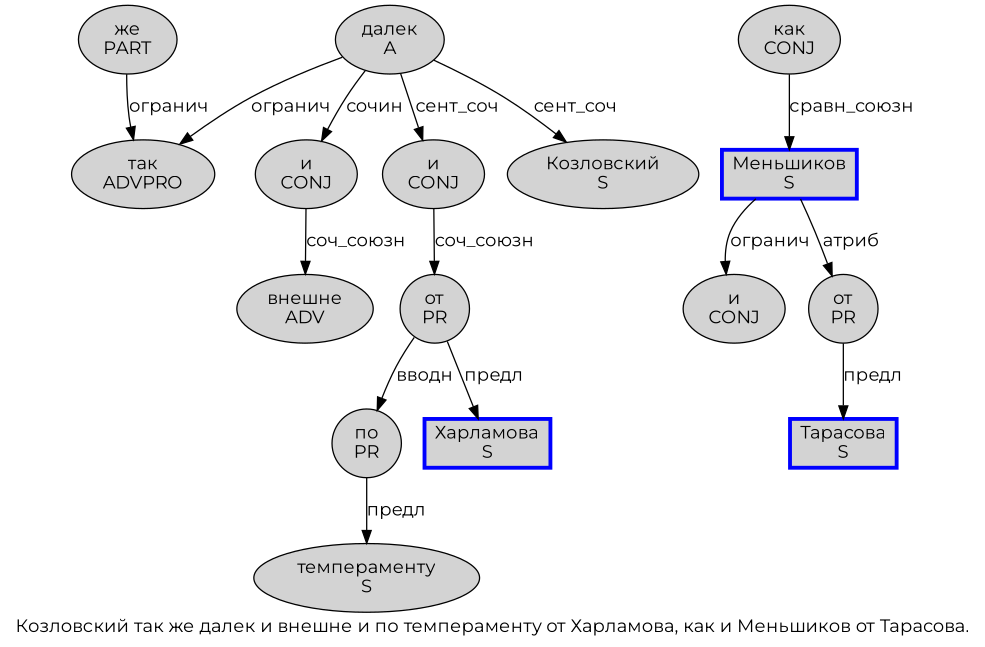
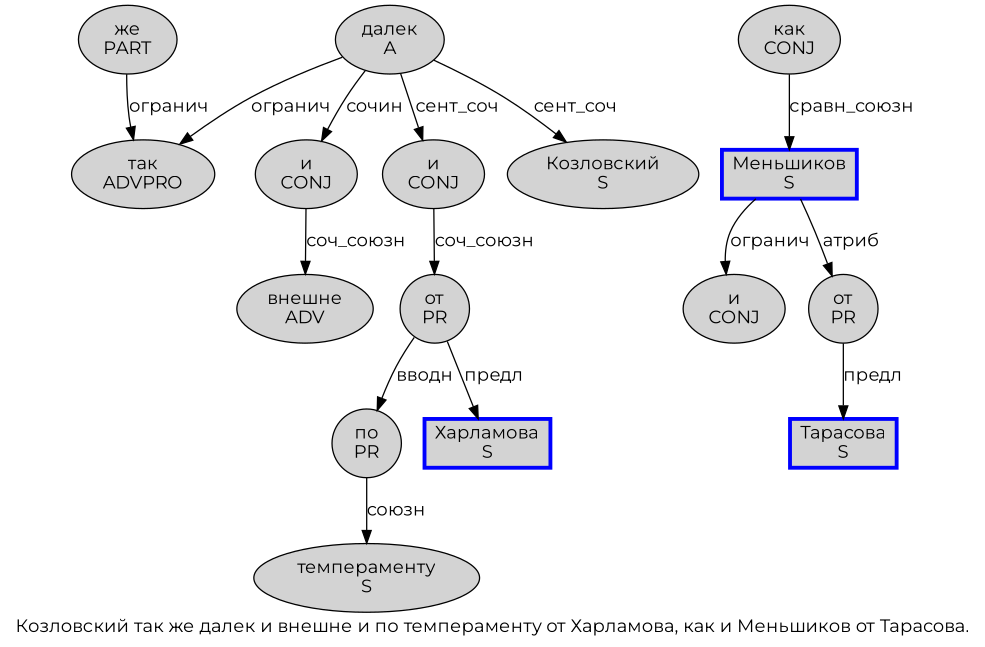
(396, 511) -> (396, 511)
